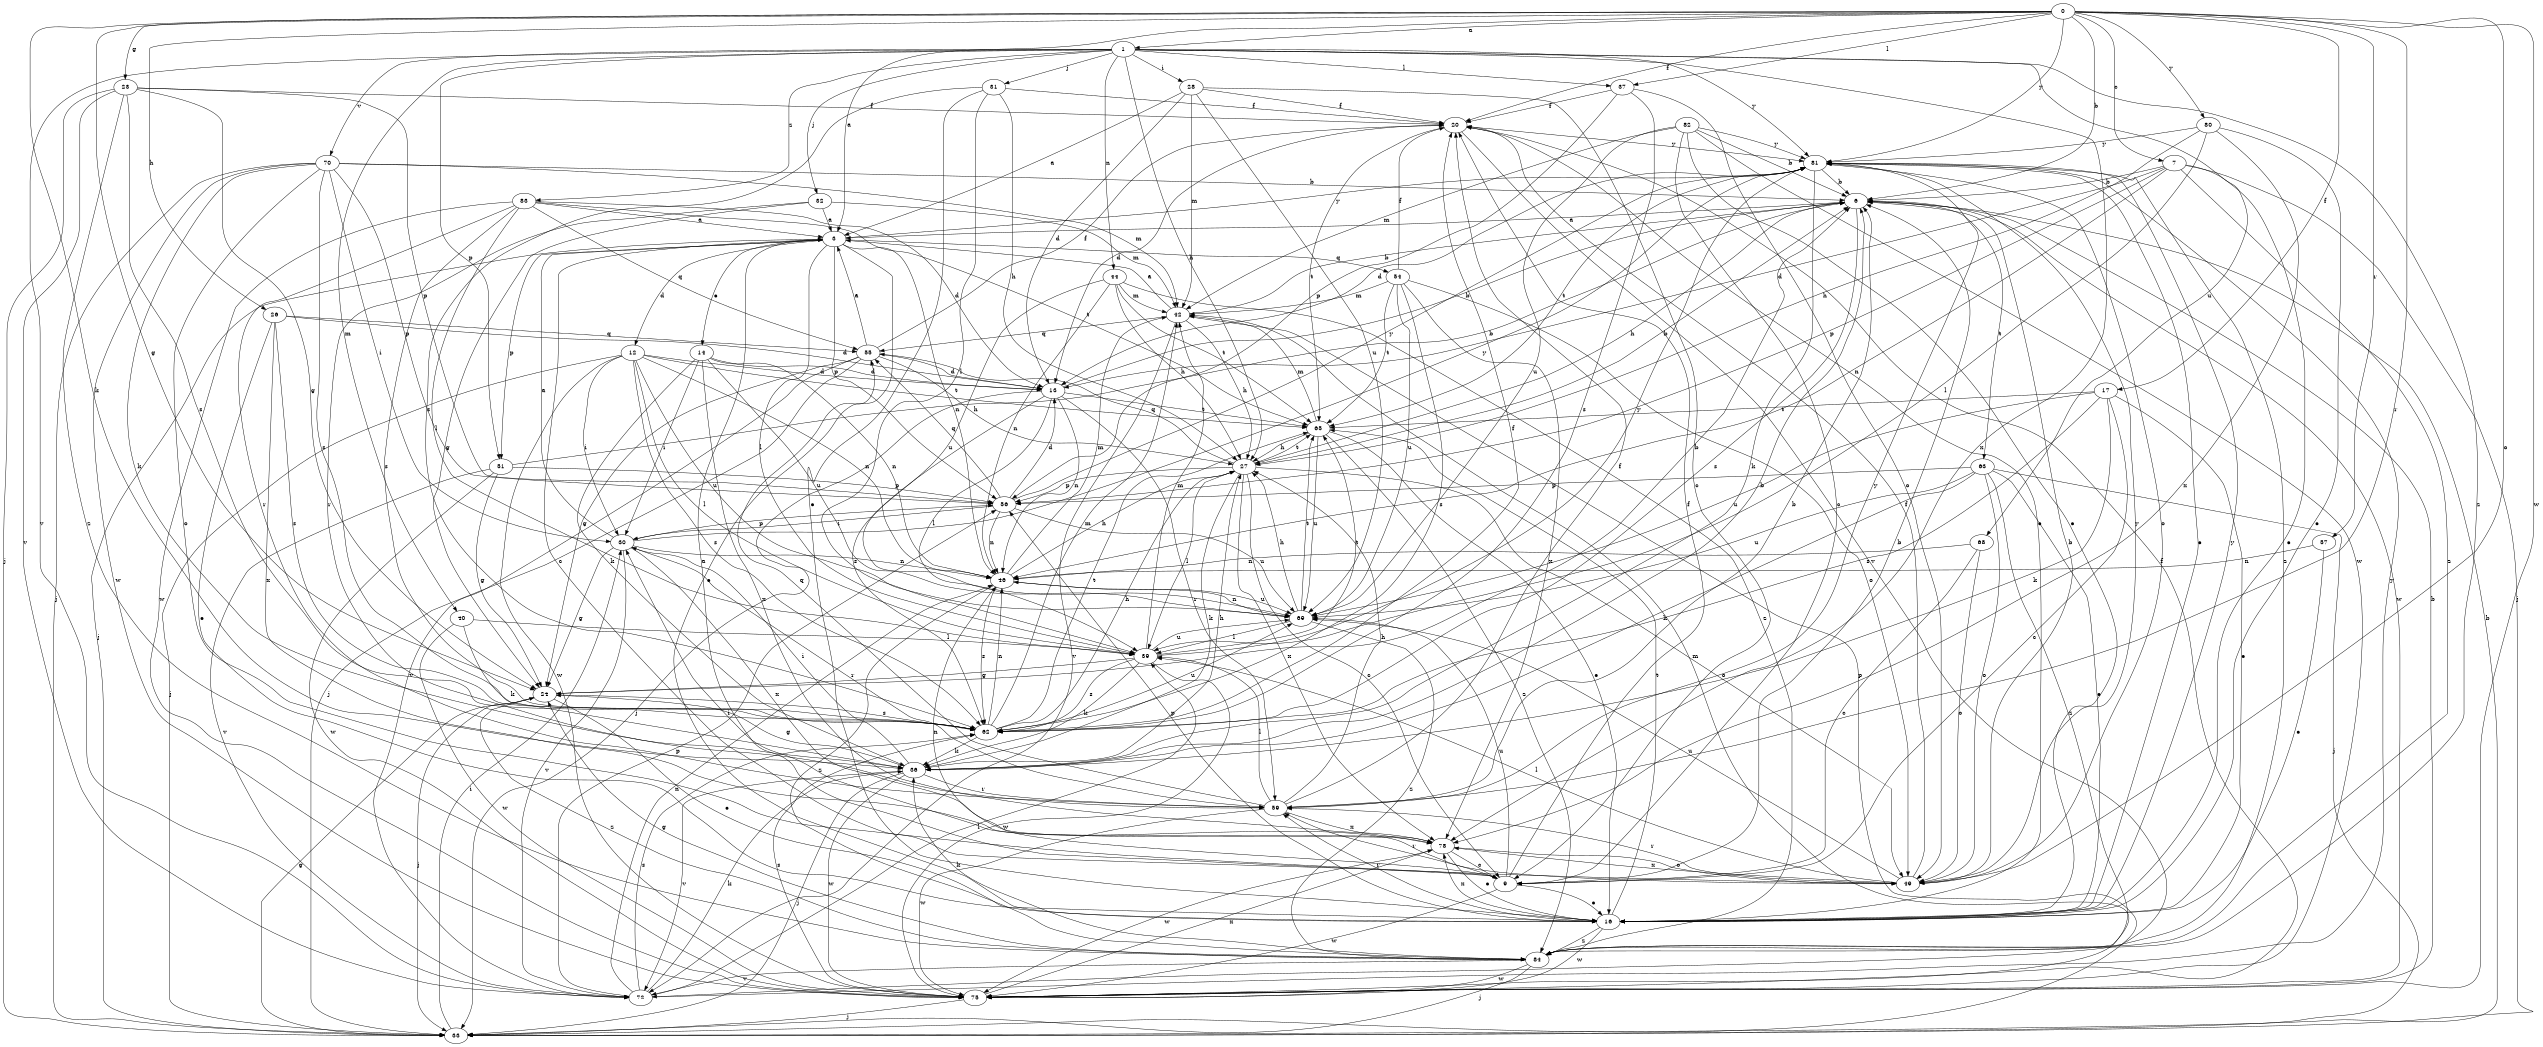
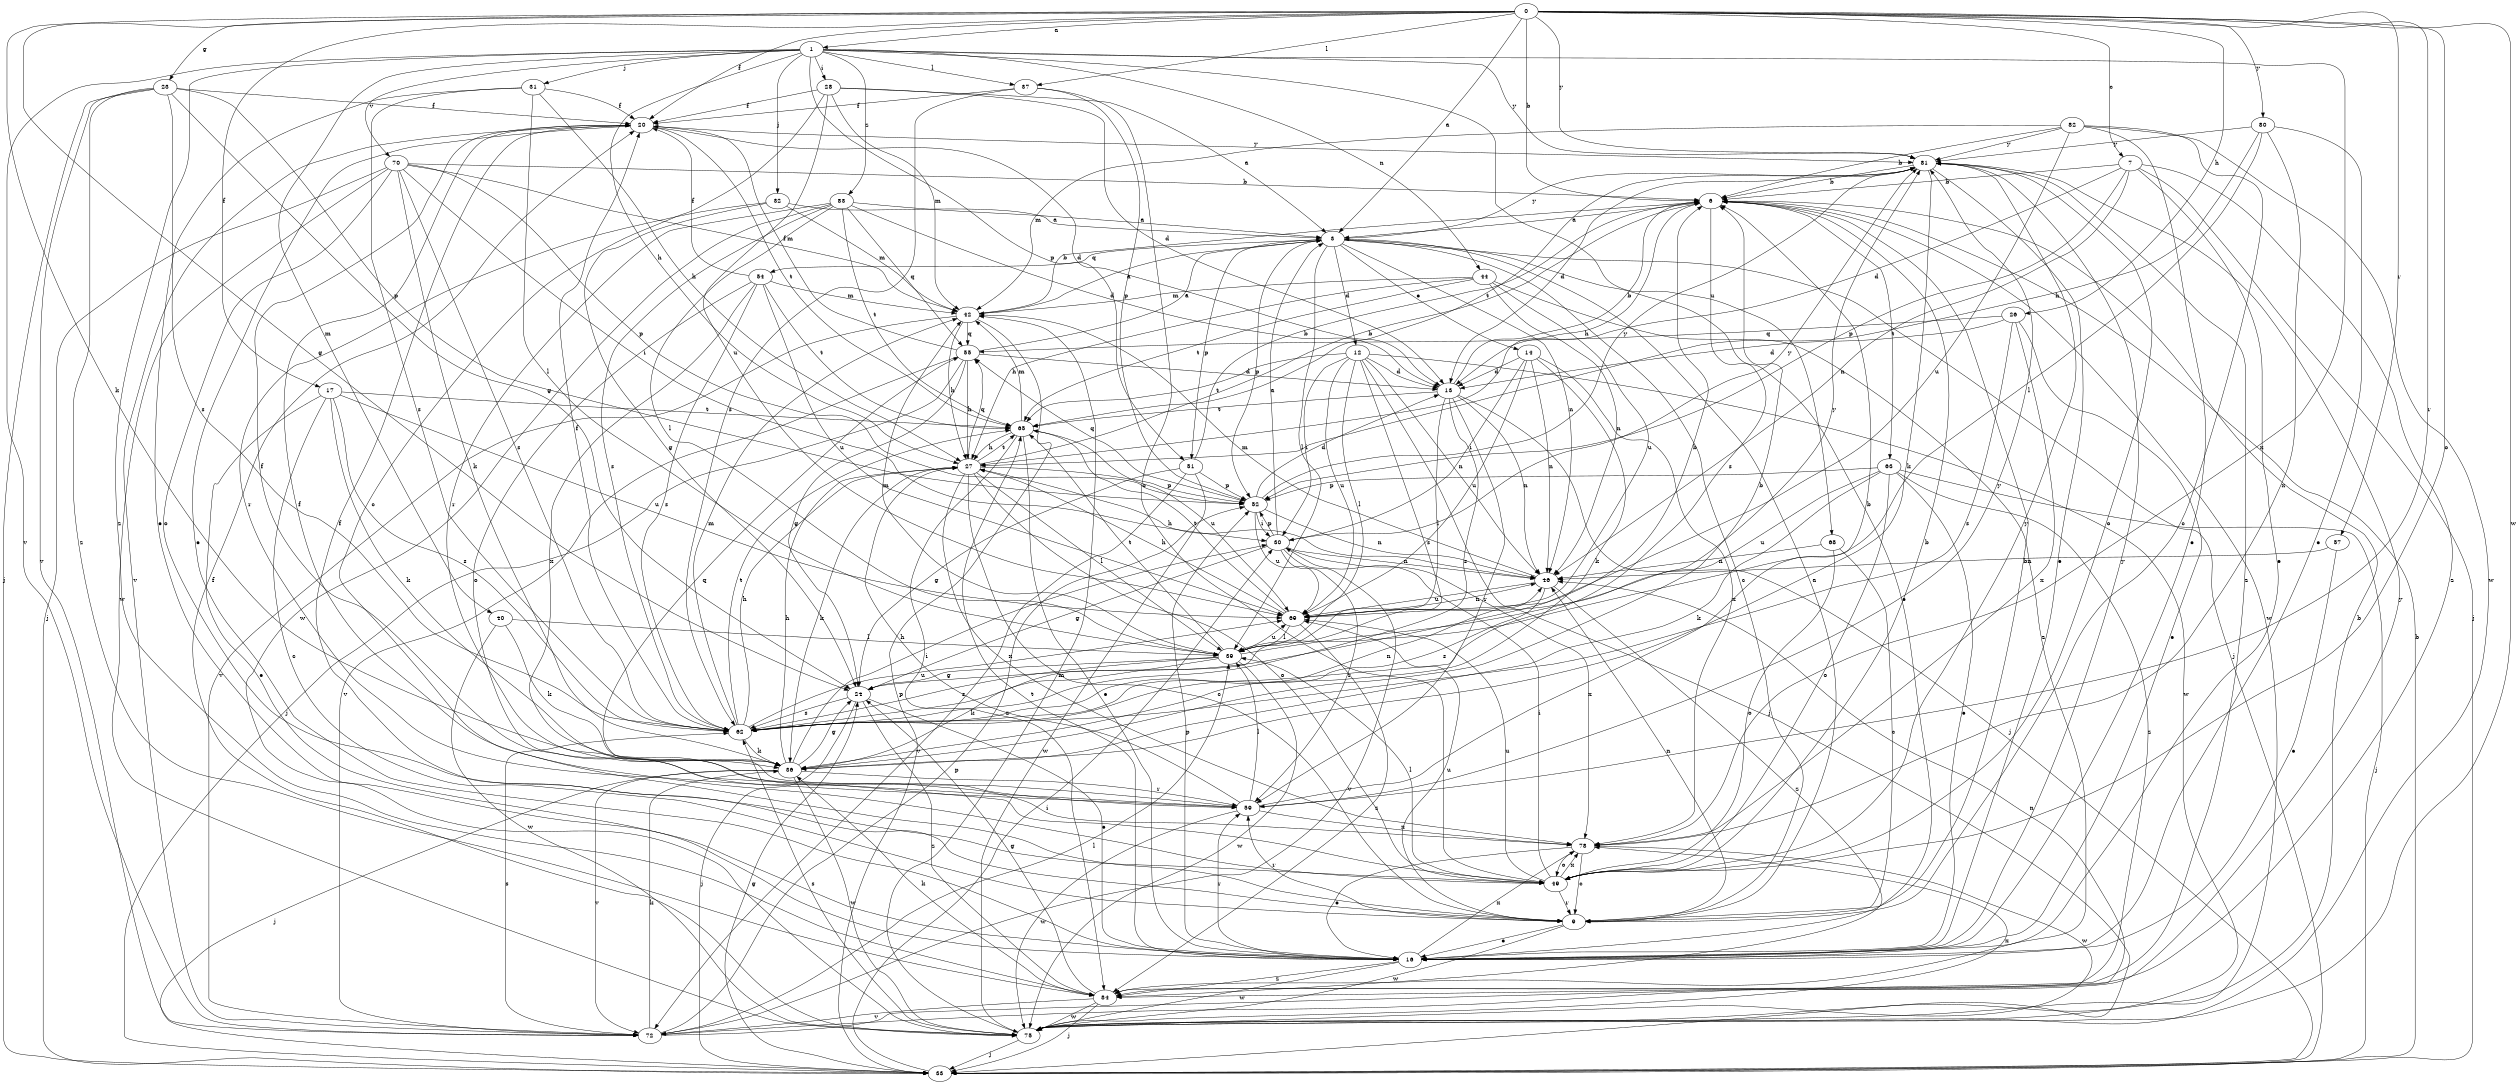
(1004, 505) -> (1256, 505)
(1596, 840) -> (1564, 901)
